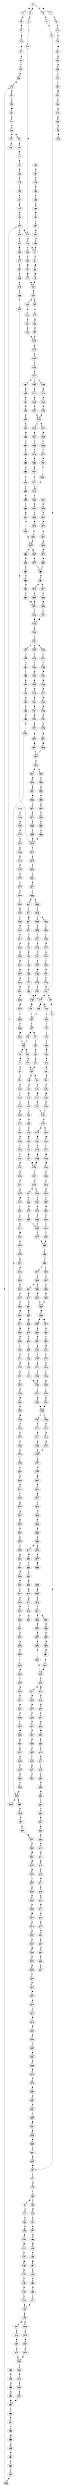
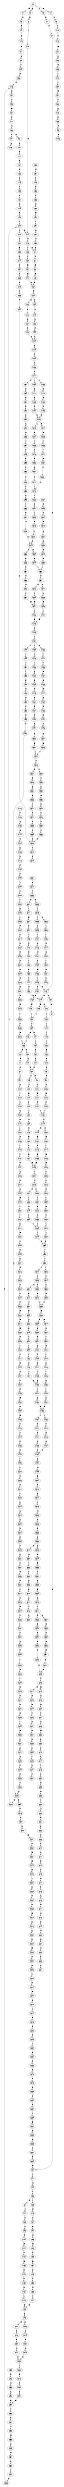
(32, 870) -> none
(46, 986) -> (41, 987)
none -> (37, 1576)
